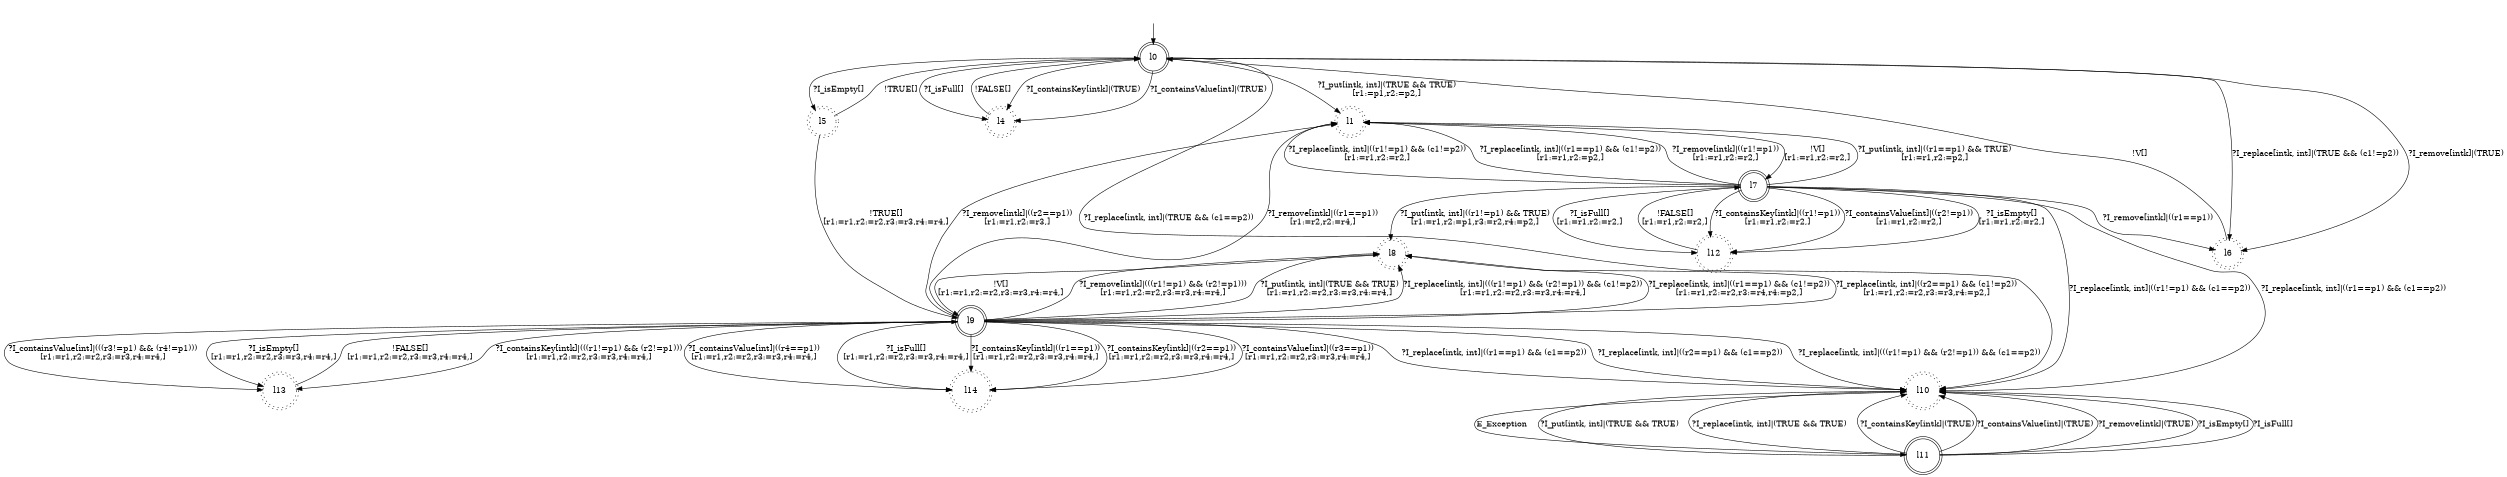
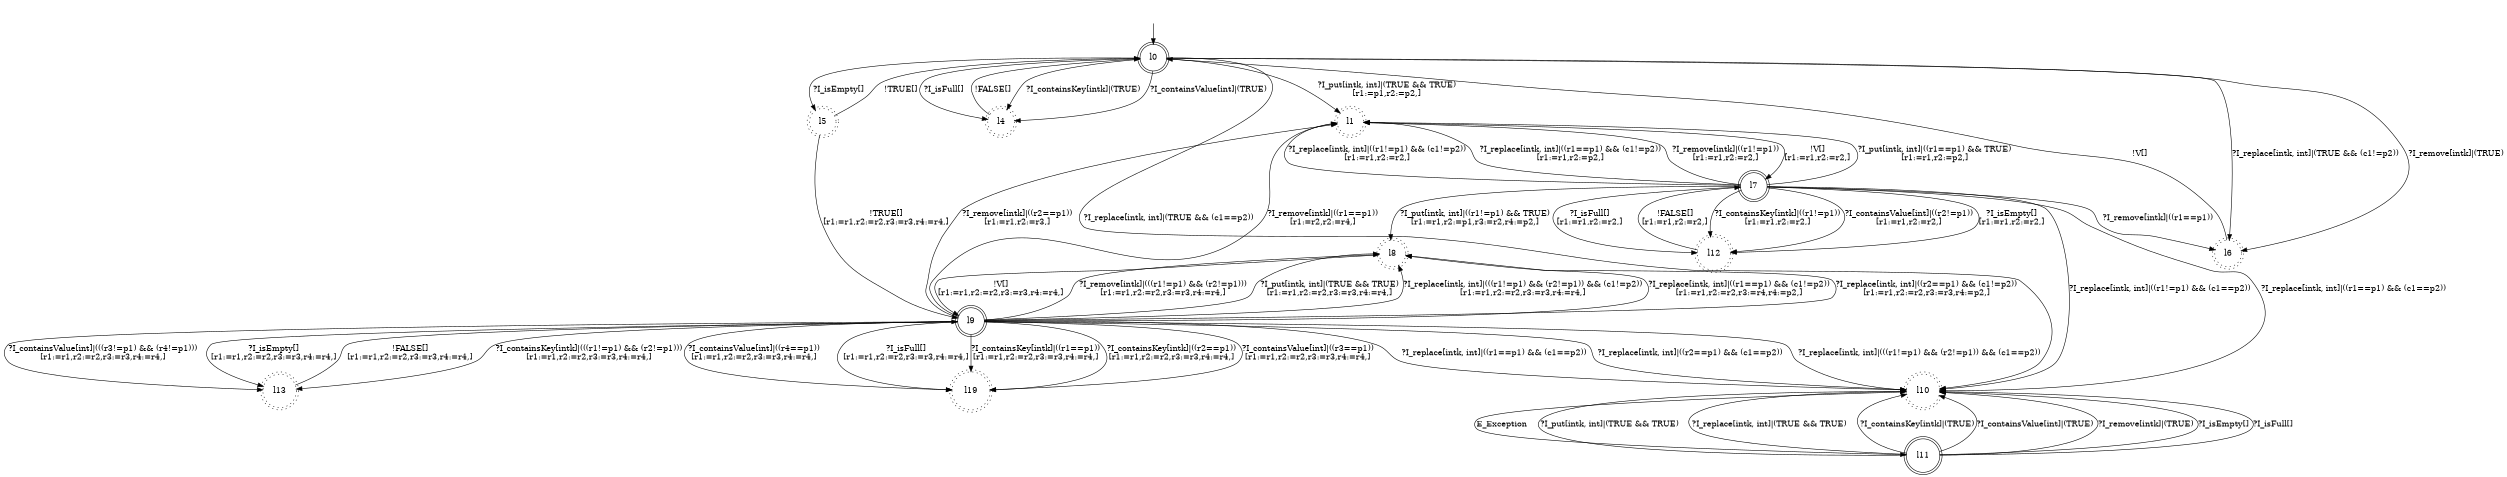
(971, 391) -> (971, 391)
